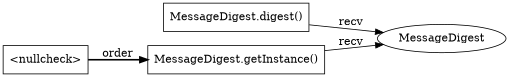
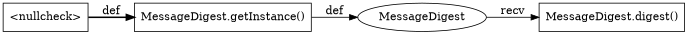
(342, 28) -> (509, 17)
(351, 42) -> (334, 11)
(118, 54) -> (111, 11)
